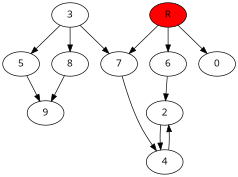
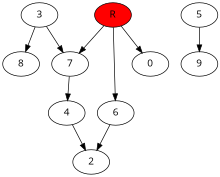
(48, 37) -> none
(59, 85) -> none
(160, 134) -> none
